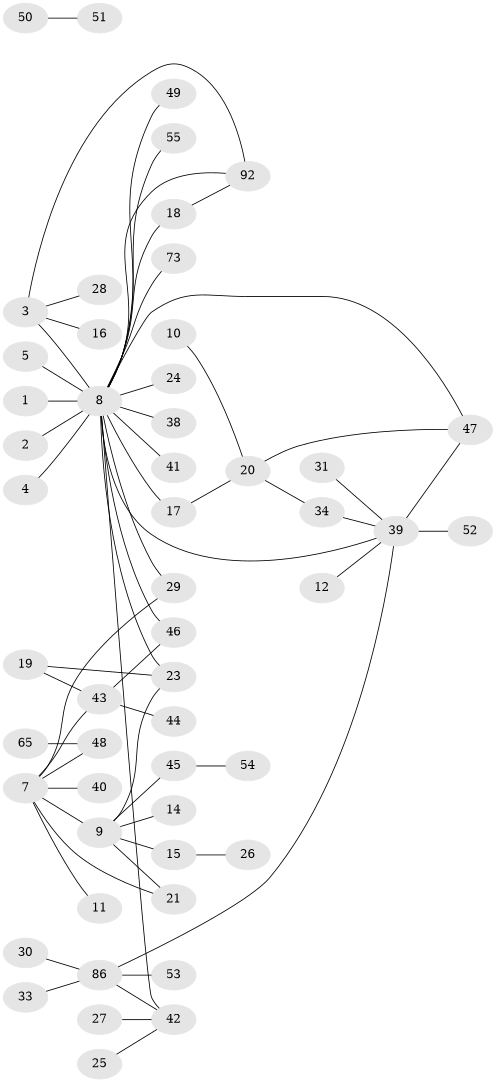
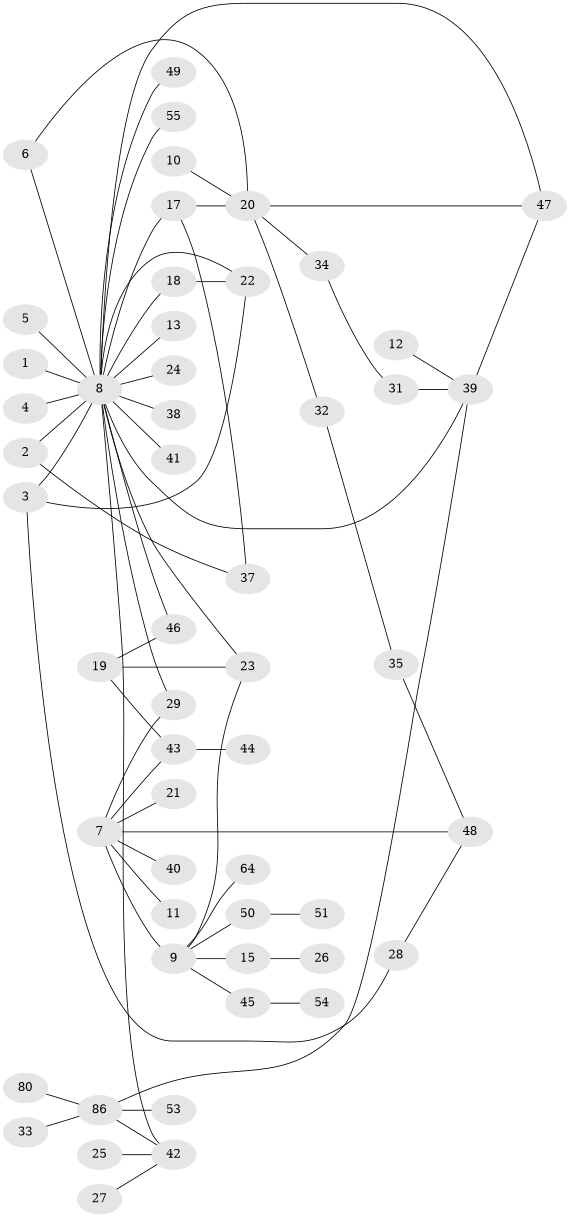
none -> (26, 155)
(248, 176) -> (248, 282)
(174, 259) -> (174, 326)
(100, 334) -> none
none -> (322, 412)
(359, 522) -> (352, 331)
(470, 531) -> none
none -> (248, 579)
(137, 666) -> (137, 648)
(26, 744) -> (396, 665)
(174, 810) -> (248, 870)
(132, 862) -> (211, 936)
none -> (433, 894)
(26, 953) -> (26, 1088)
